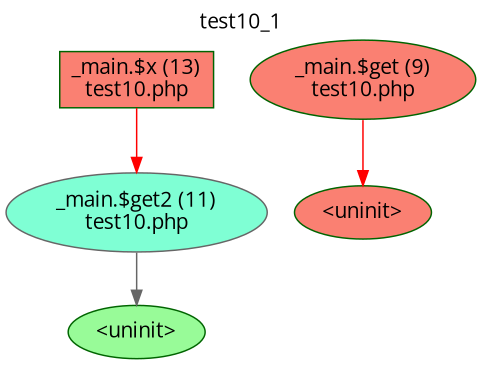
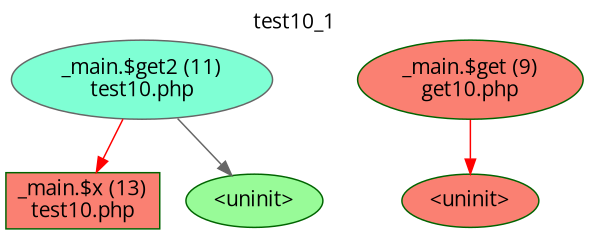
(363, 80) -> (470, 80)
(137, 133) -> (113, 139)
